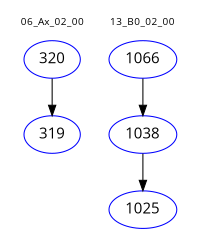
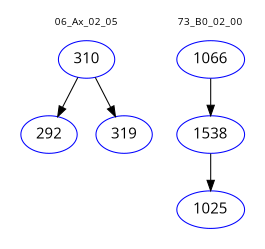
(53, 22) -> (87, 22)
(143, 22) -> (211, 22)
(52, 59) -> (87, 59)
none -> (49, 135)
(143, 135) -> (211, 135)
